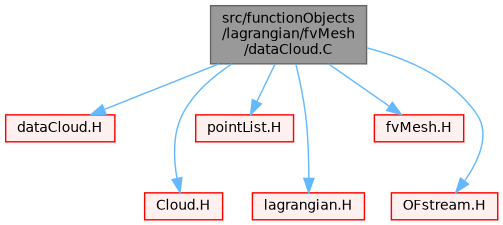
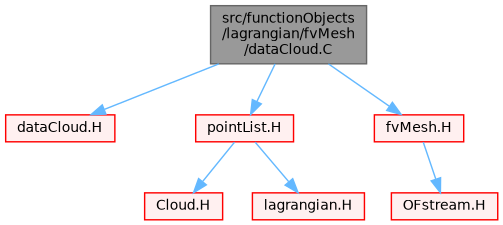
(457, 92) -> (429, 161)
(184, 112) -> (219, 162)
(306, 121) -> (272, 162)
